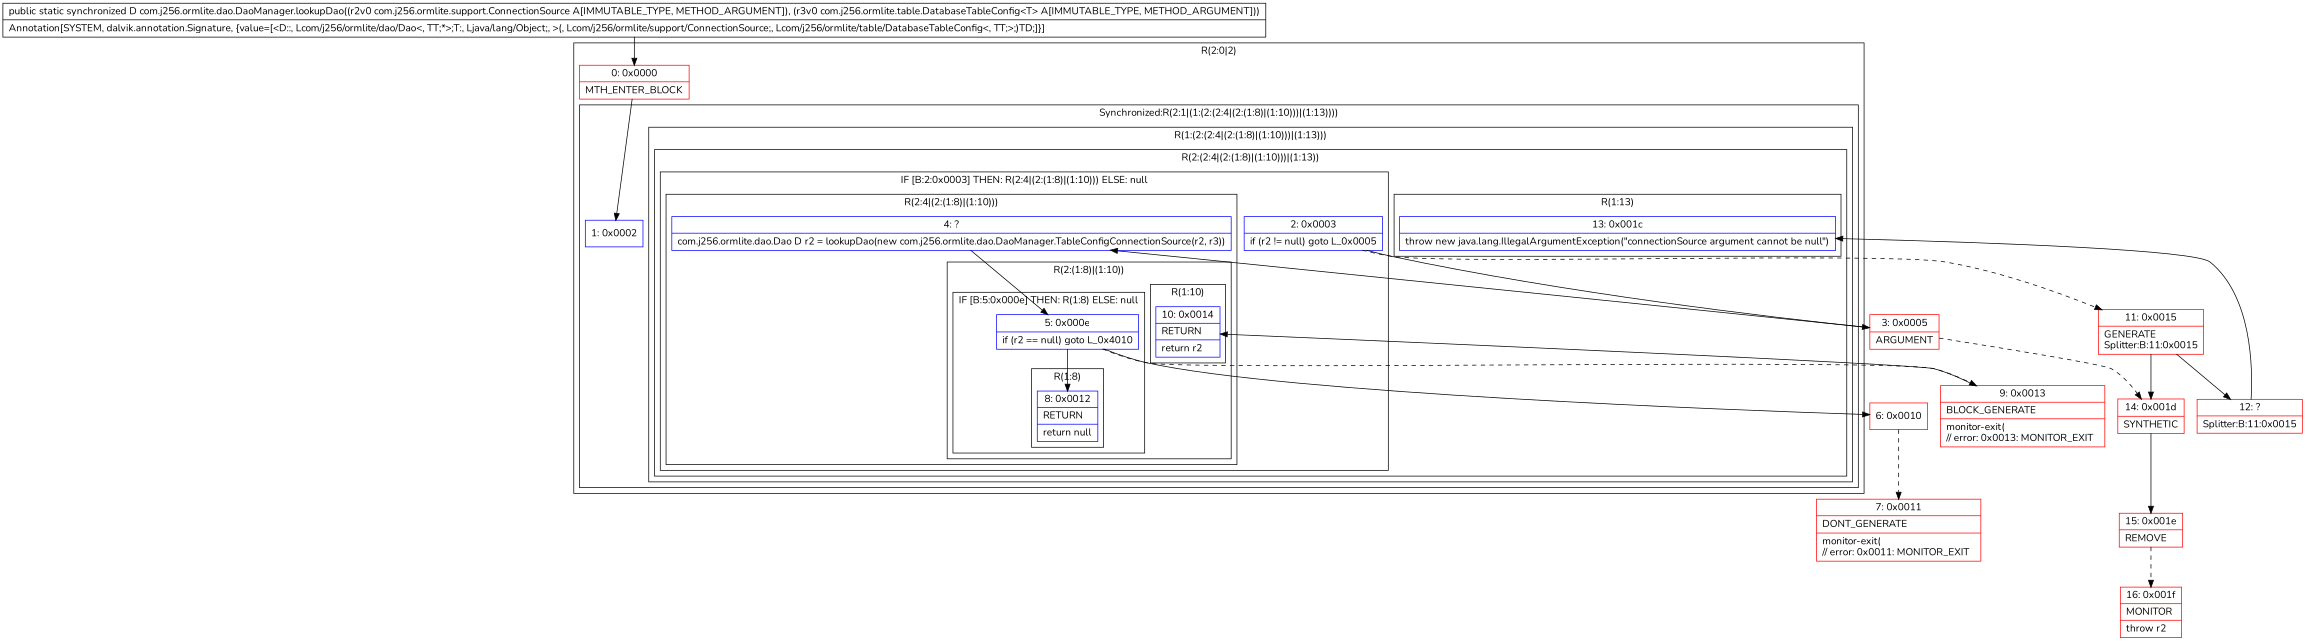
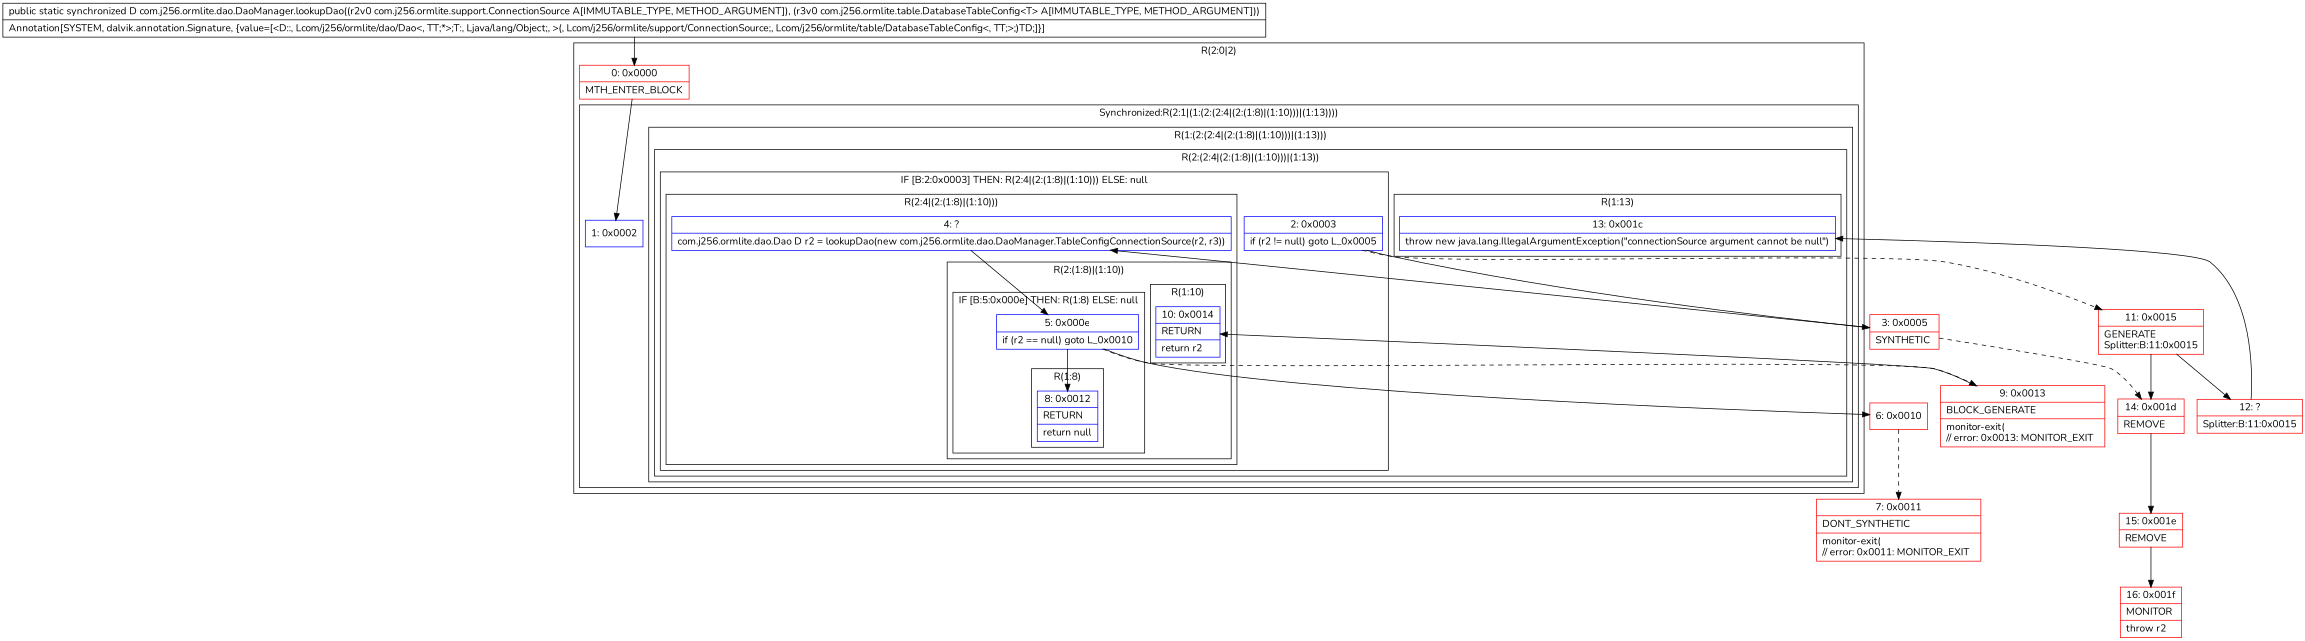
(1068, 340) -> (1068, 340)
(1904, 340) -> (1903, 340)
(2151, 425) -> (2144, 425)
(1865, 524) -> (1867, 524)
(2151, 563) -> (2151, 563)
